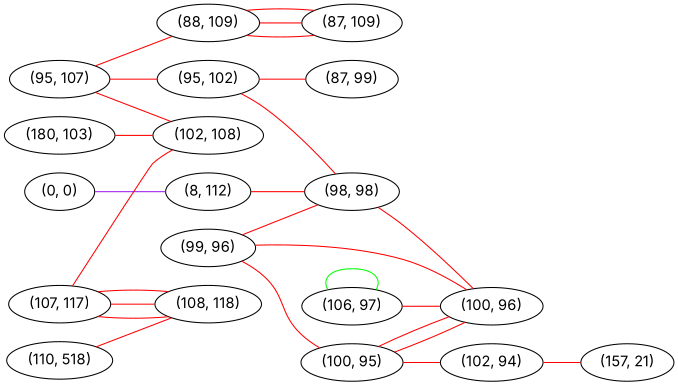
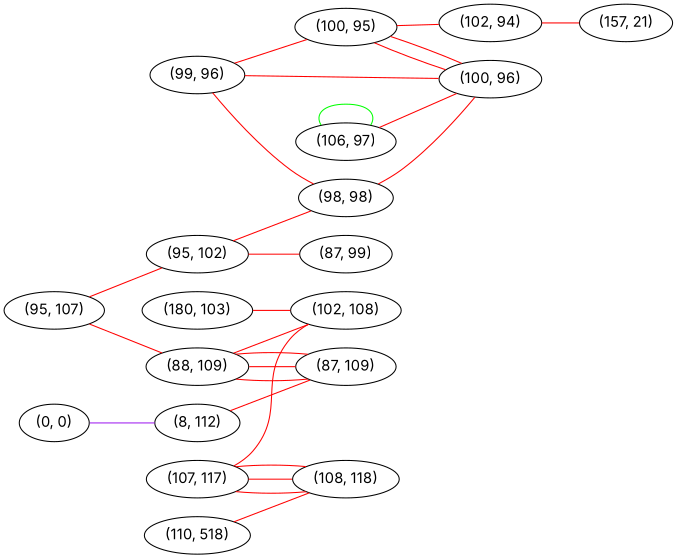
(133, 107) -> (271, 339)
(278, 192) -> (264, 398)
